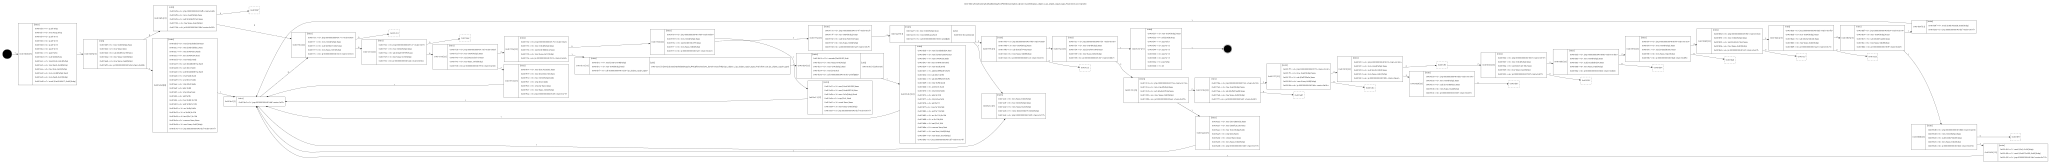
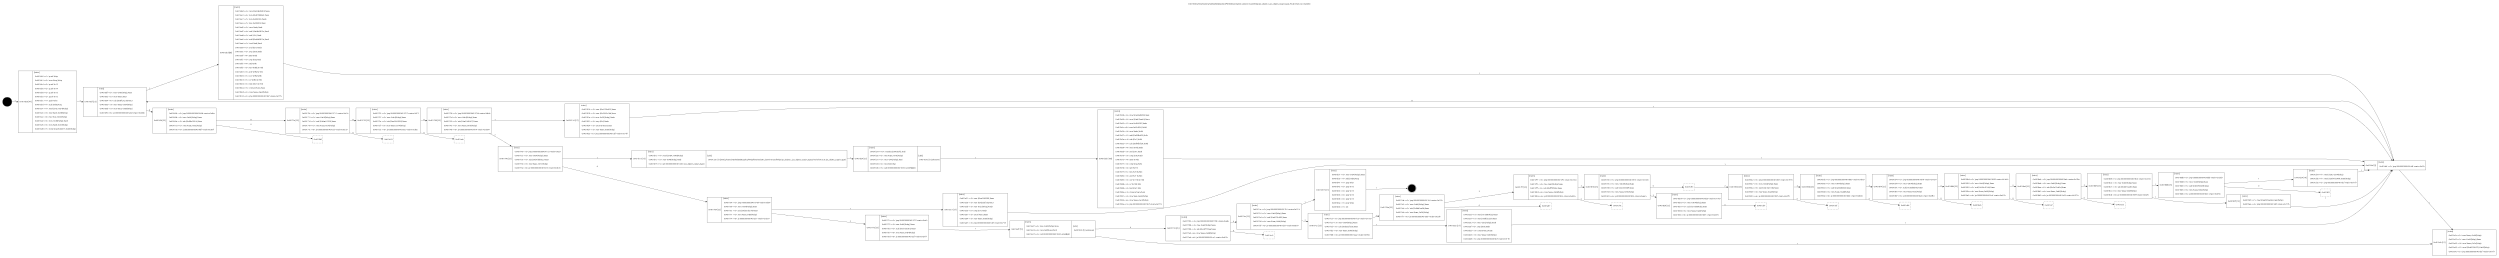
(283, 78) -> (1287, 102)
